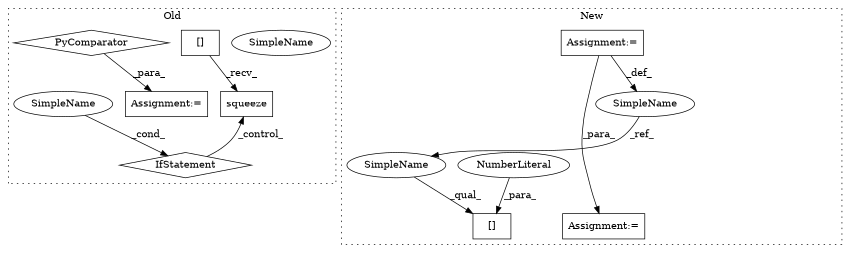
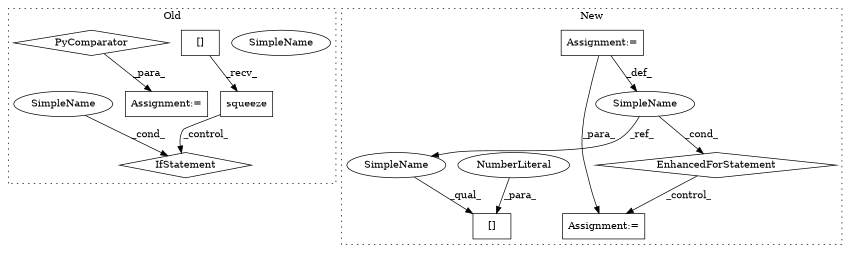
(227, 144) -> (194, 125)
none -> (716, 165)
